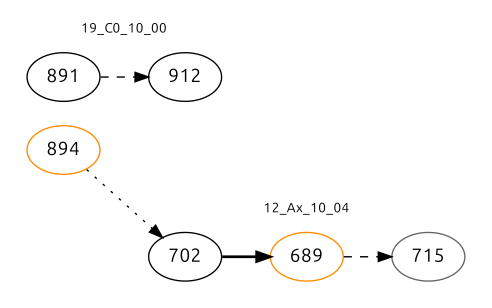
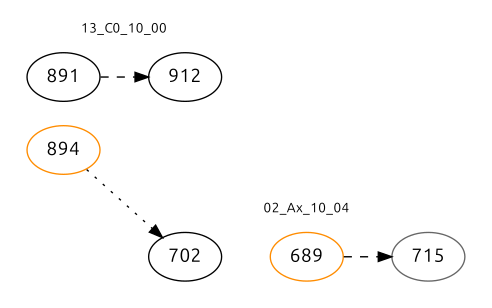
(124, 29) -> (124, 29)
(307, 209) -> (307, 209)
(239, 257) -> none
